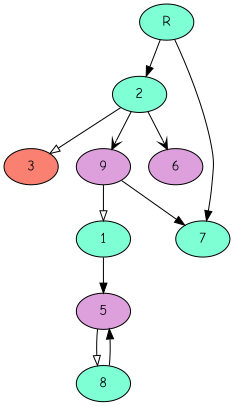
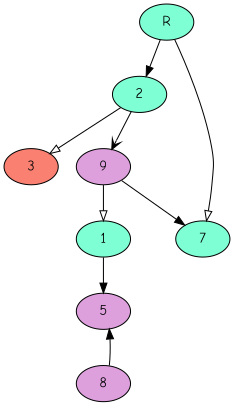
(206, 123) -> (206, 123)
(176, 167) -> none
(97, 342) -> none
(103, 384) -> (103, 384)
